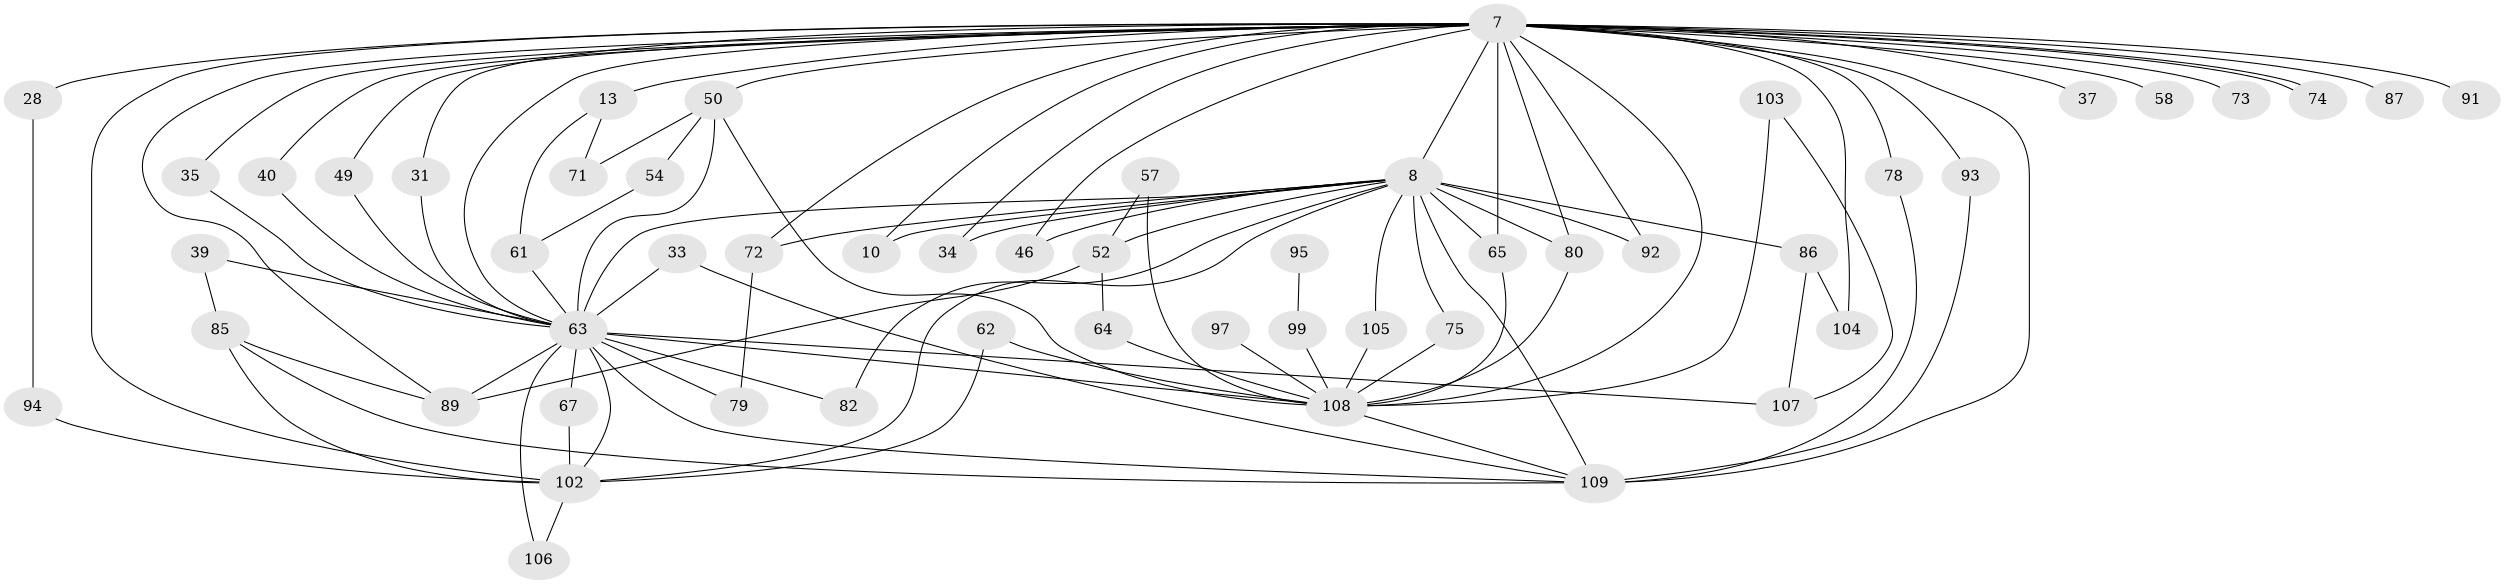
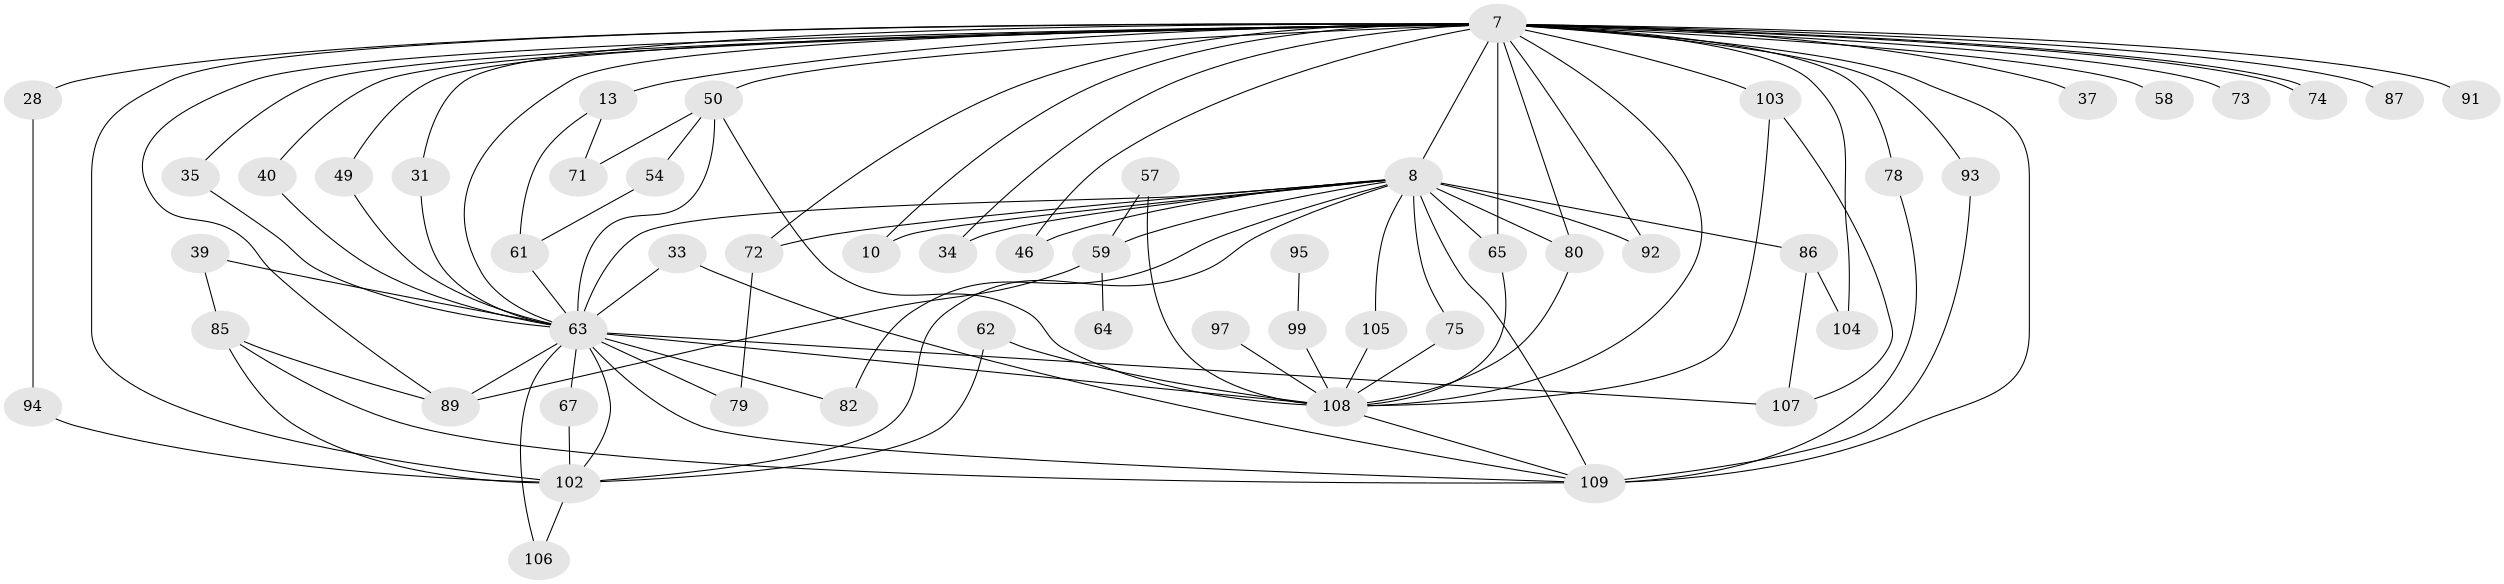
none -> (1636, 56)
(1101, 254) -> (1101, 254)
(1240, 379) -> none
